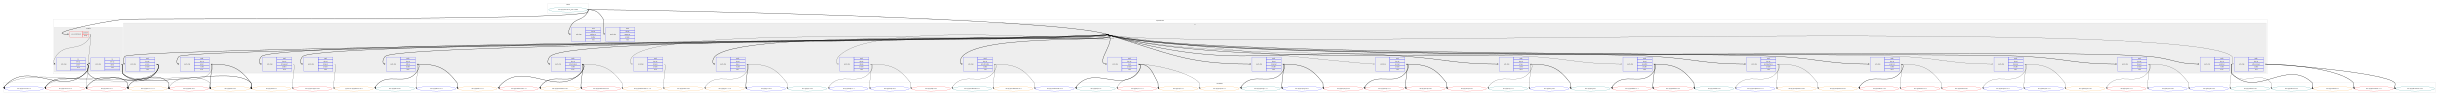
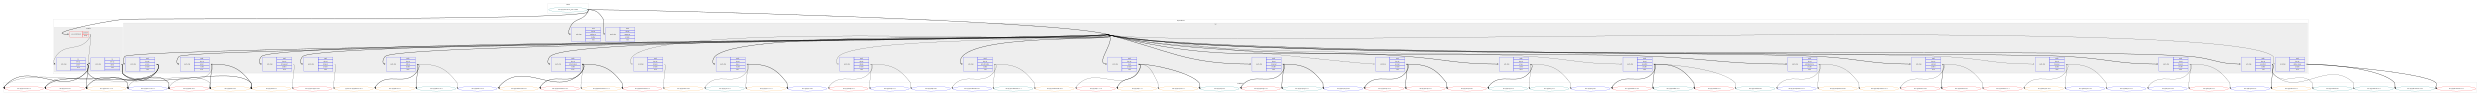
none -> (1756, 89)
